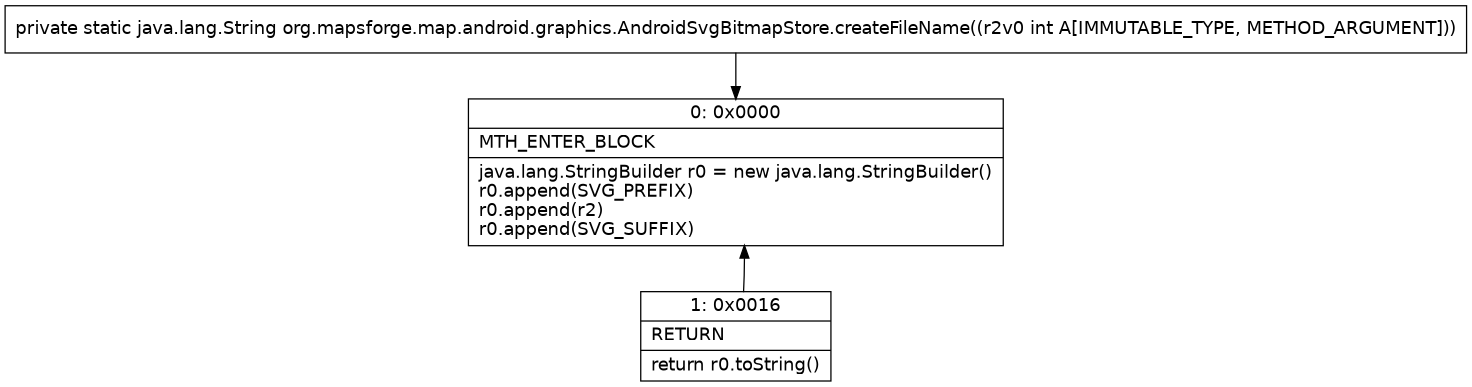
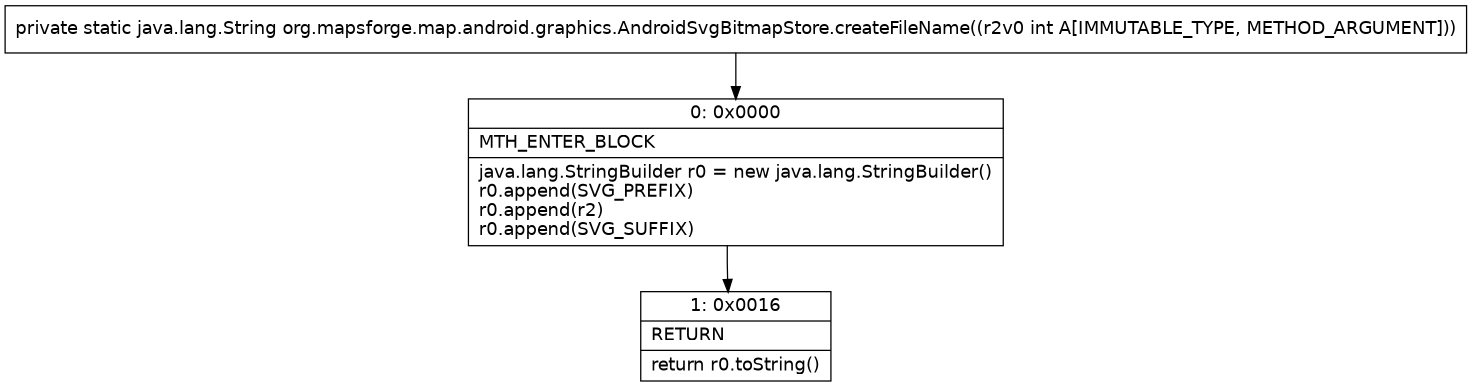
(744, 275) -> (727, 262)
